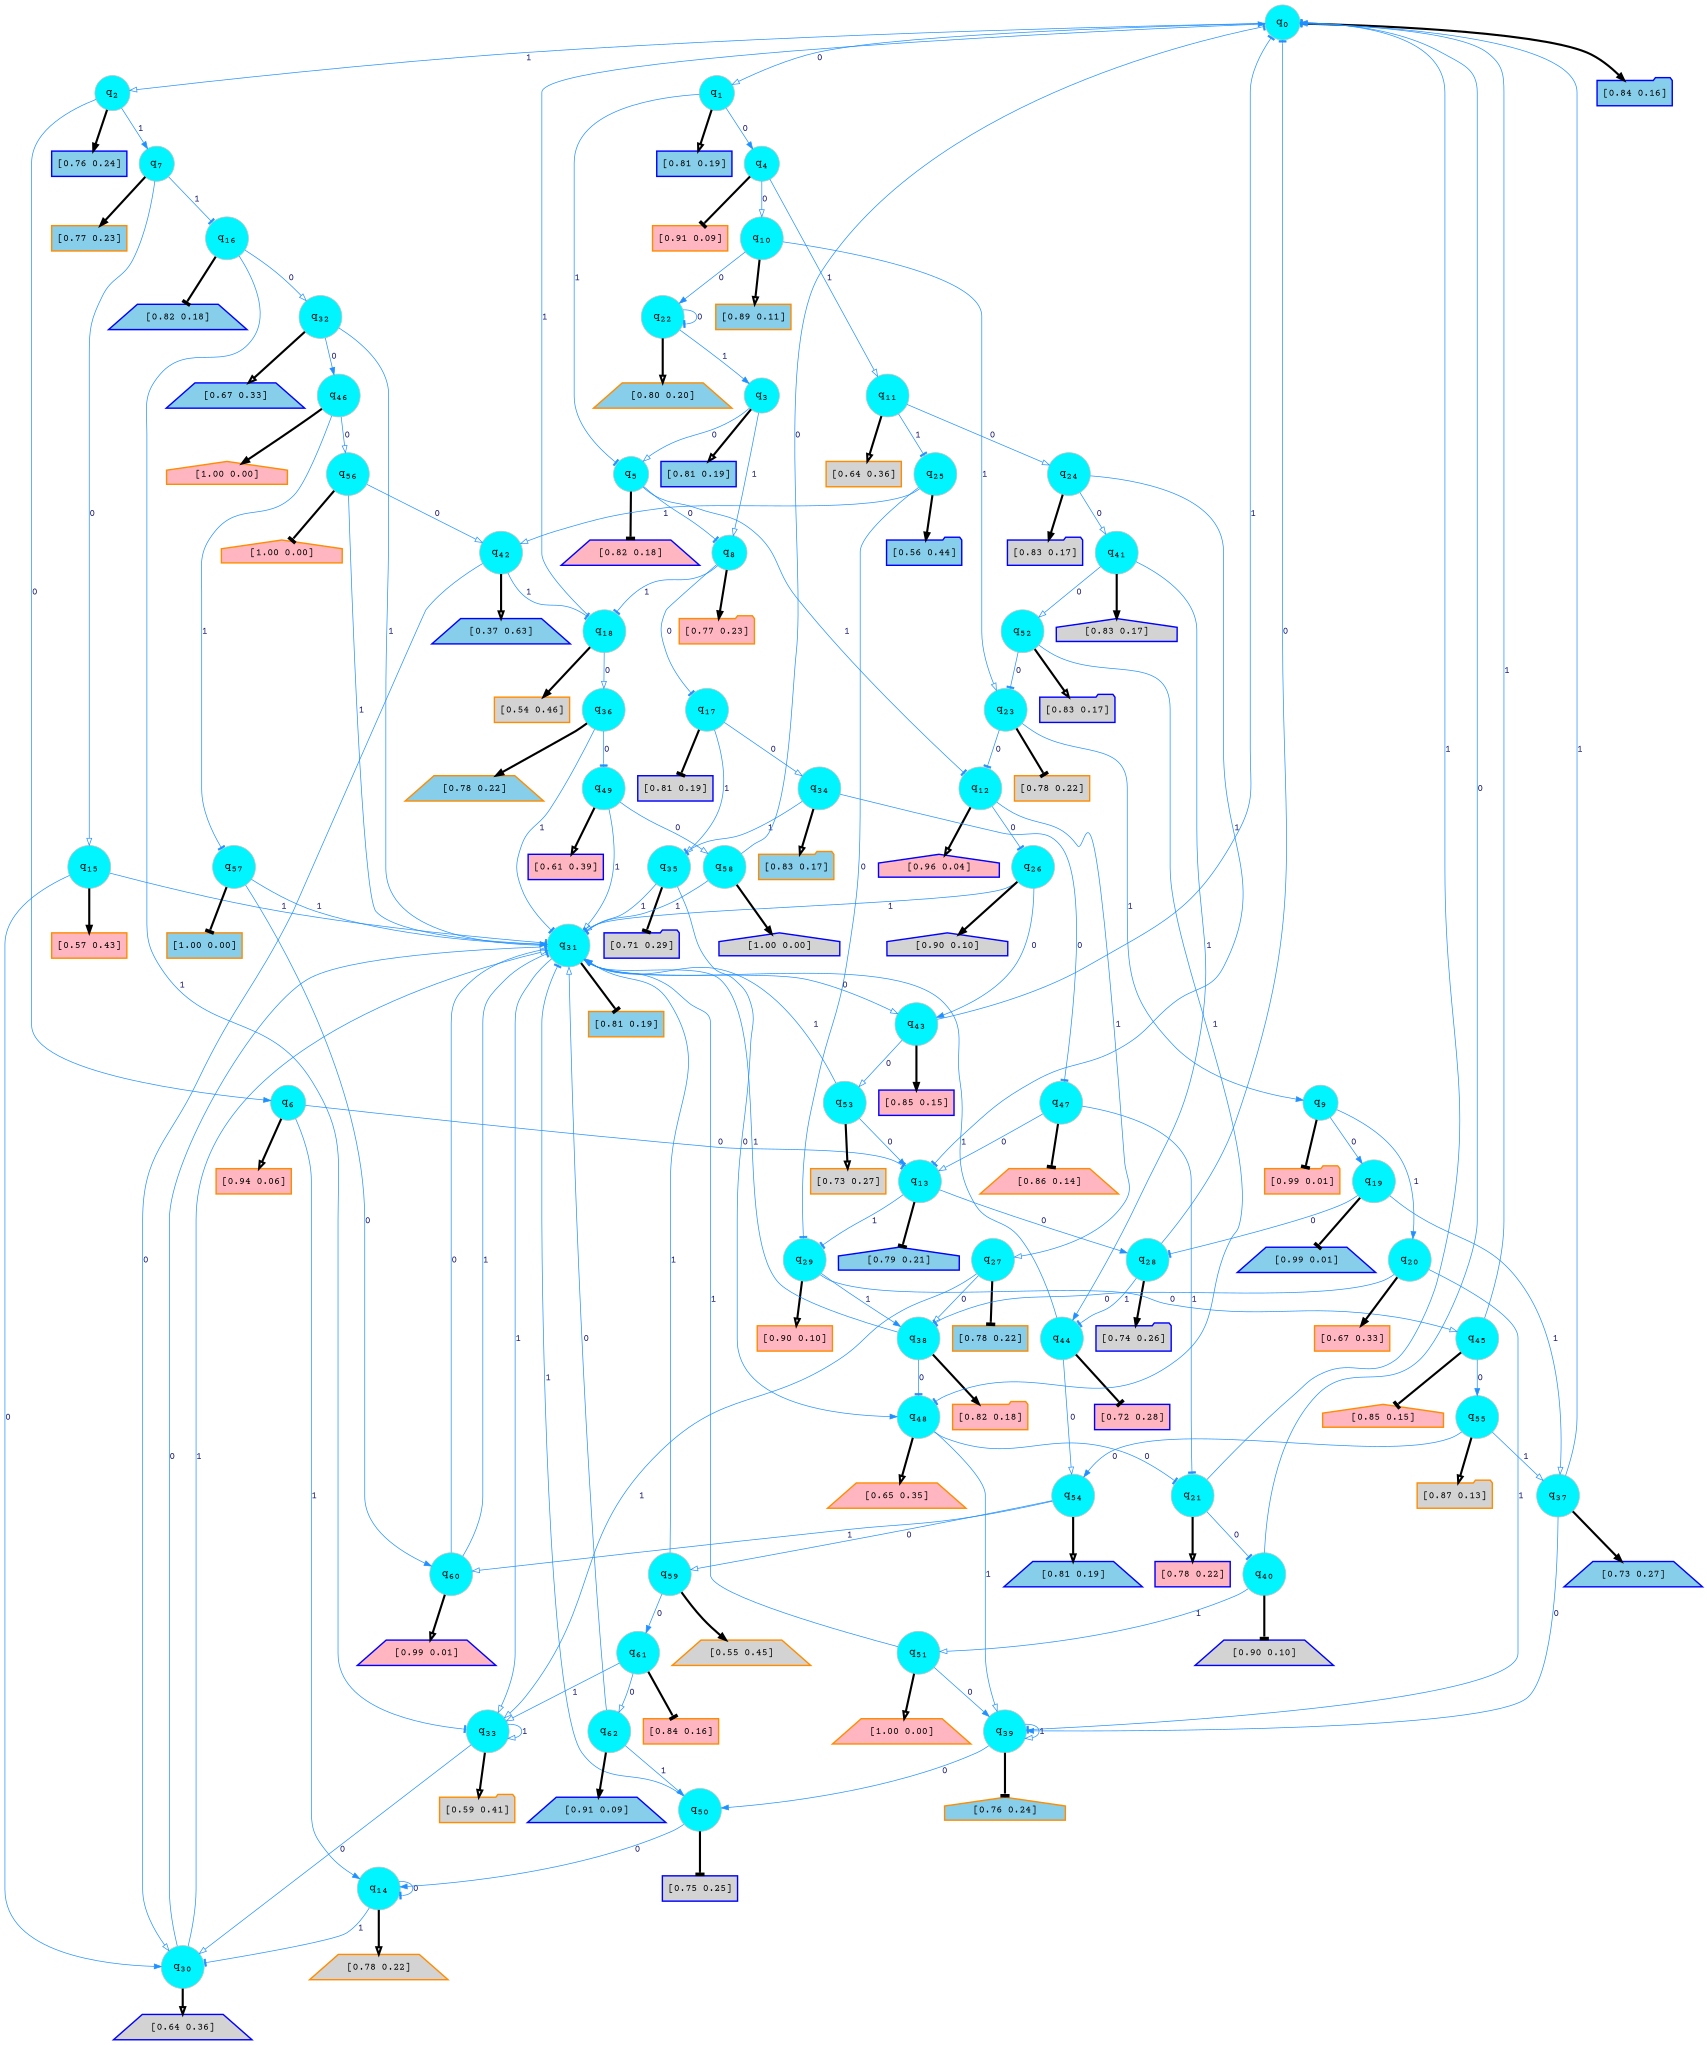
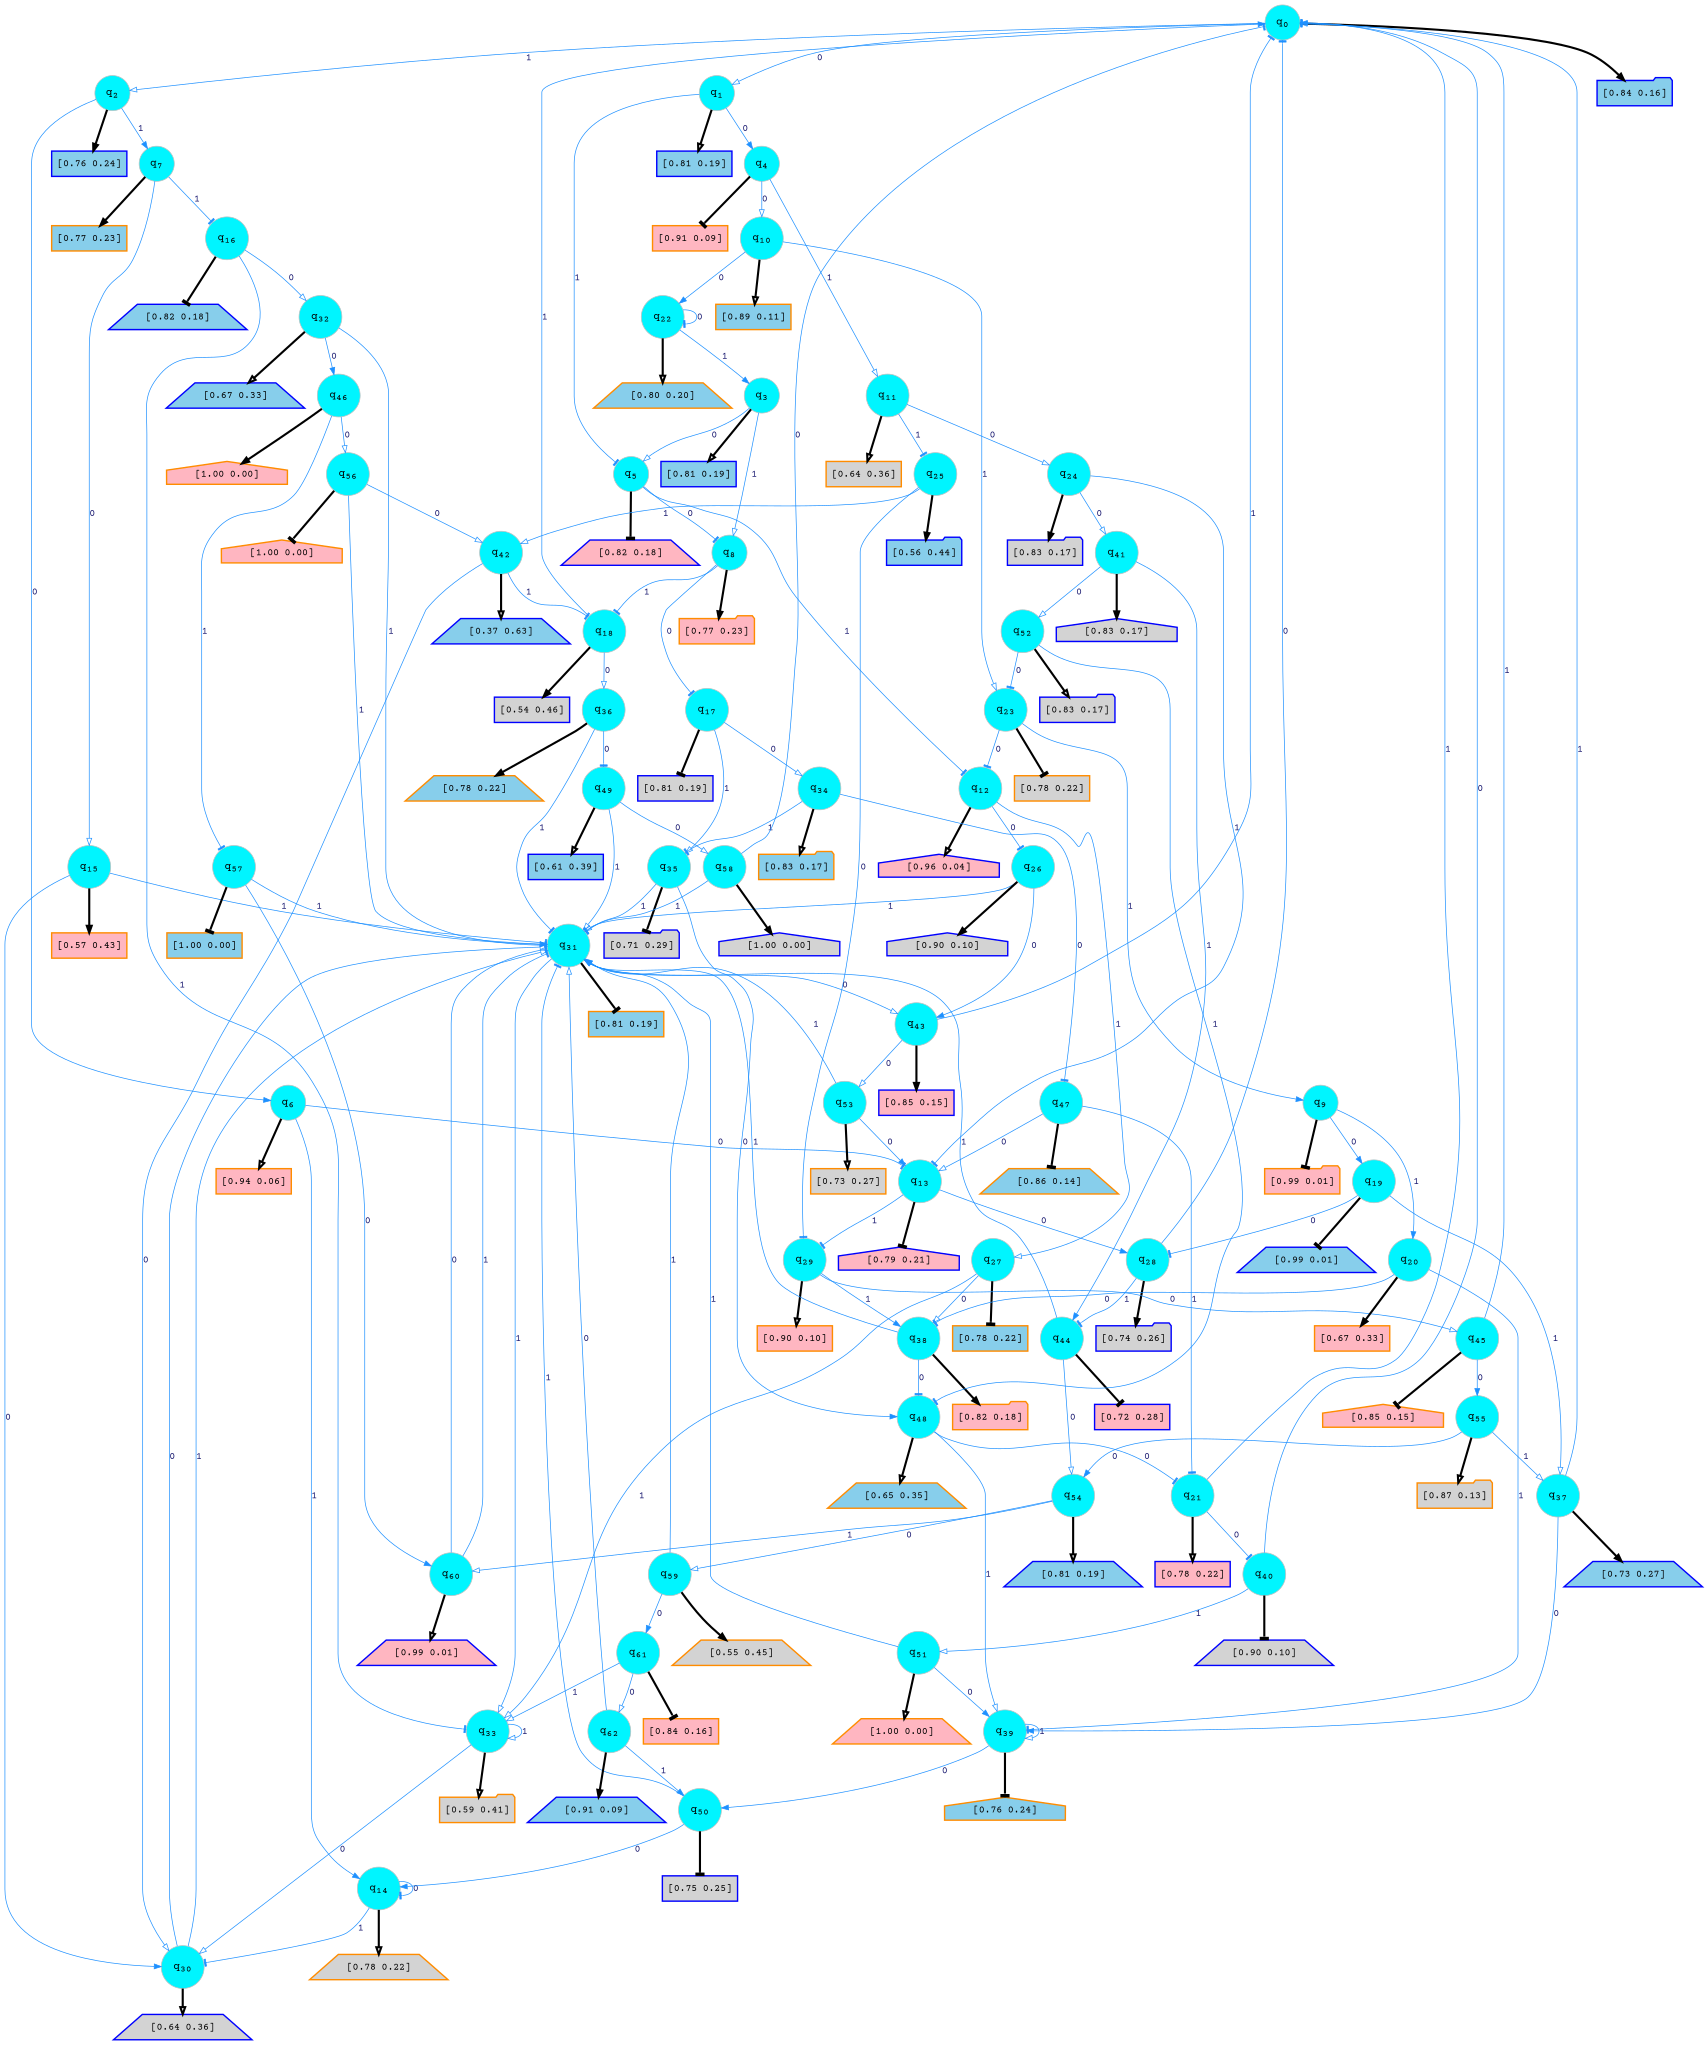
(532, 710) -> (532, 710)
(566, 867) -> (566, 867)
(1049, 1181) -> (1049, 1181)
(899, 1260) -> (899, 1260)
(897, 1496) -> (897, 1496)
